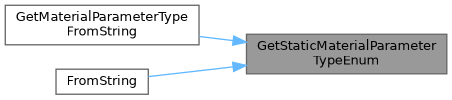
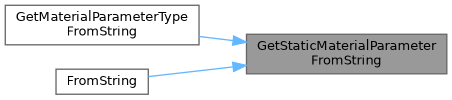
(347, 54) -> (347, 54)
